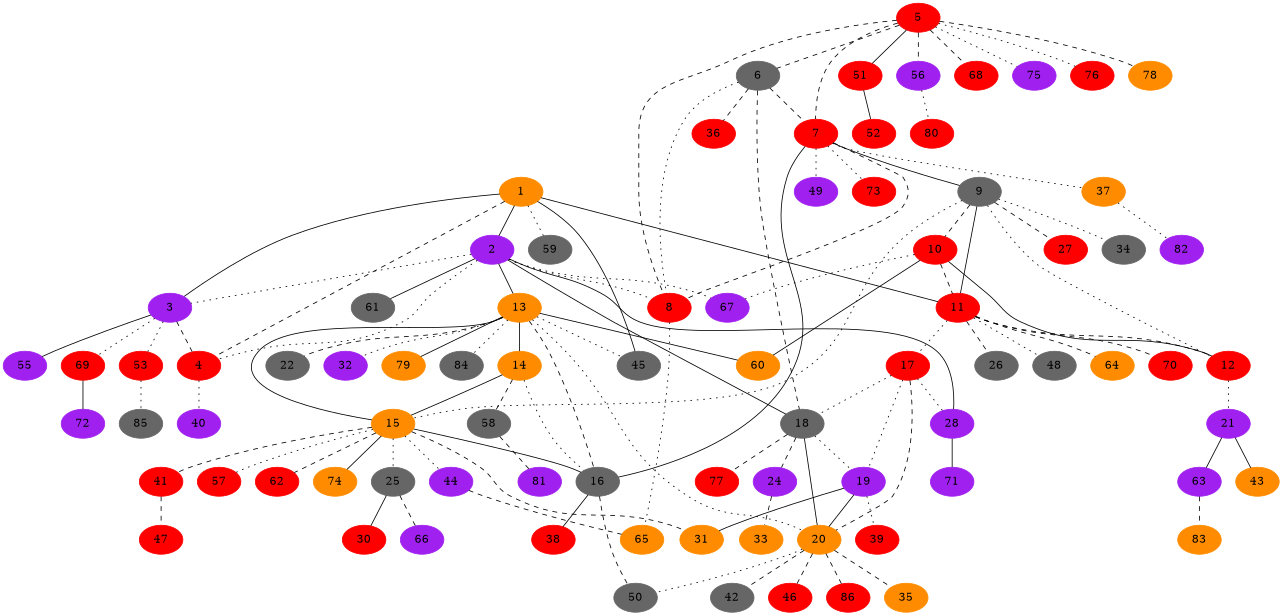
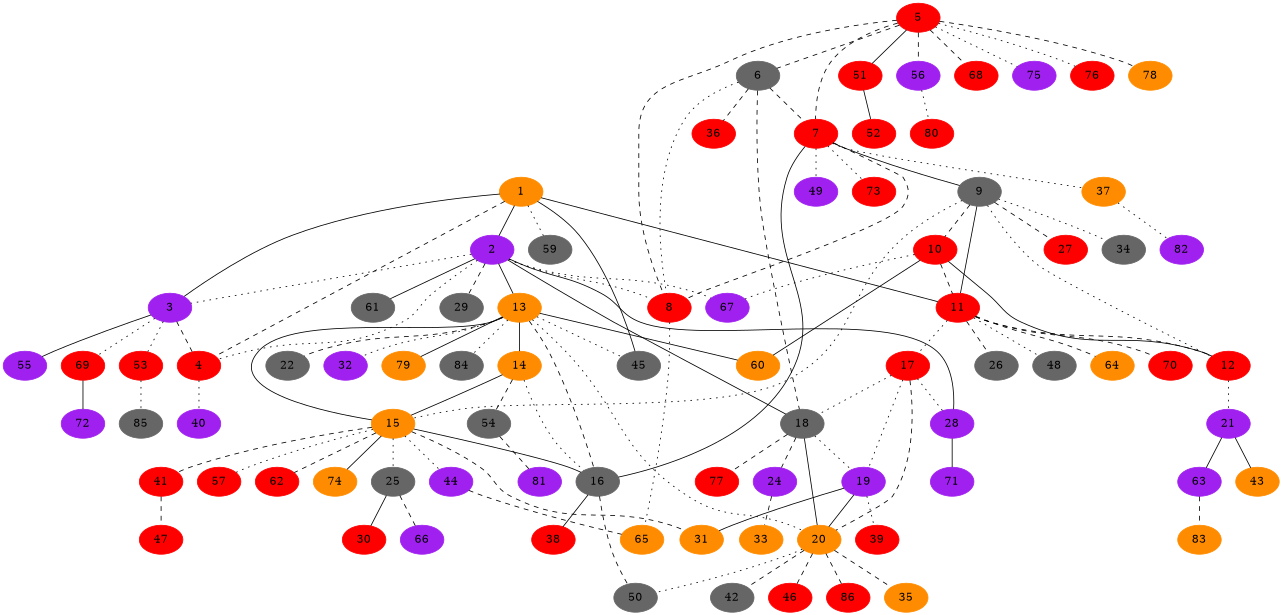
none -> (462, 308)
(489, 424) -> (489, 424)
